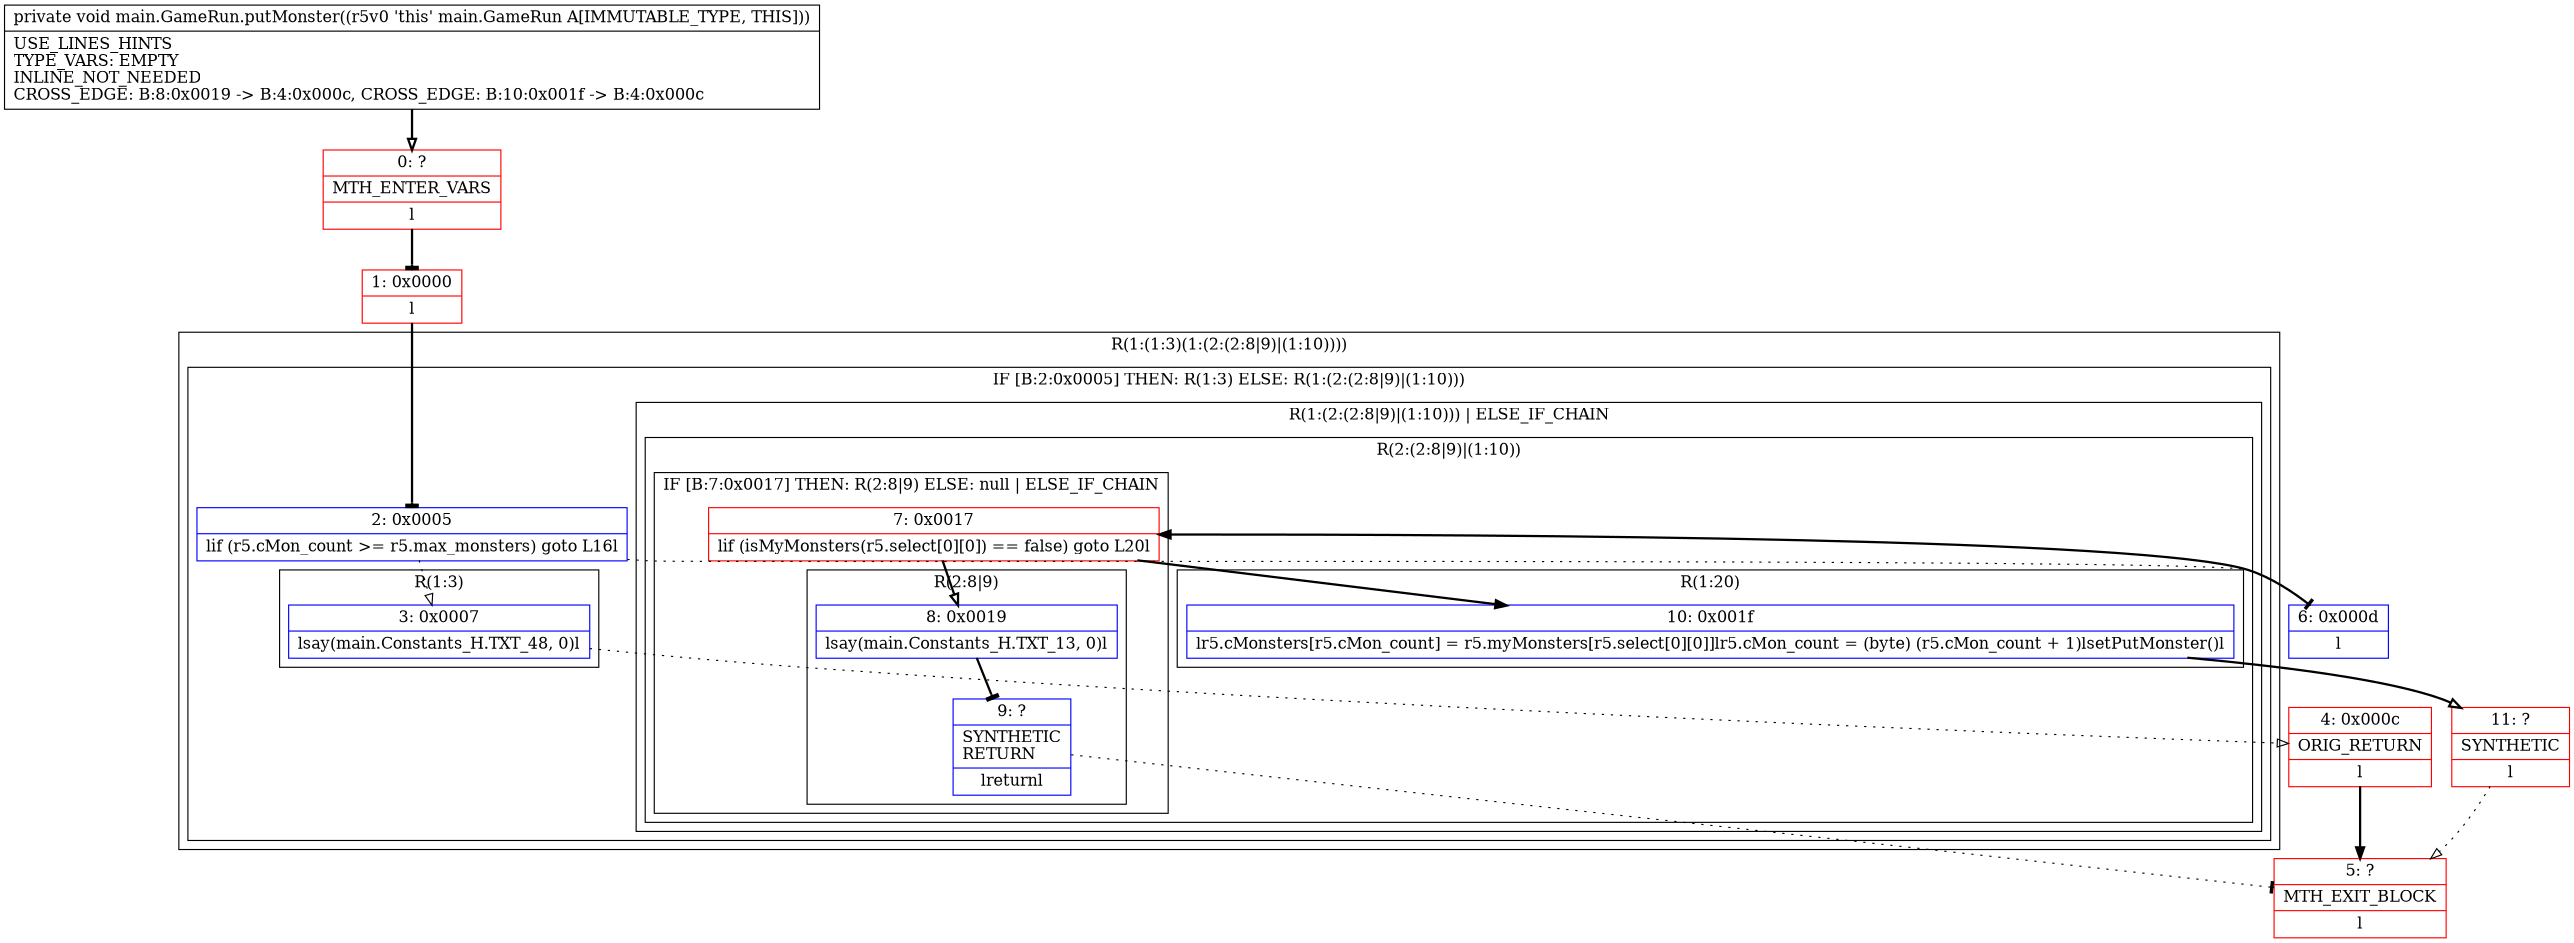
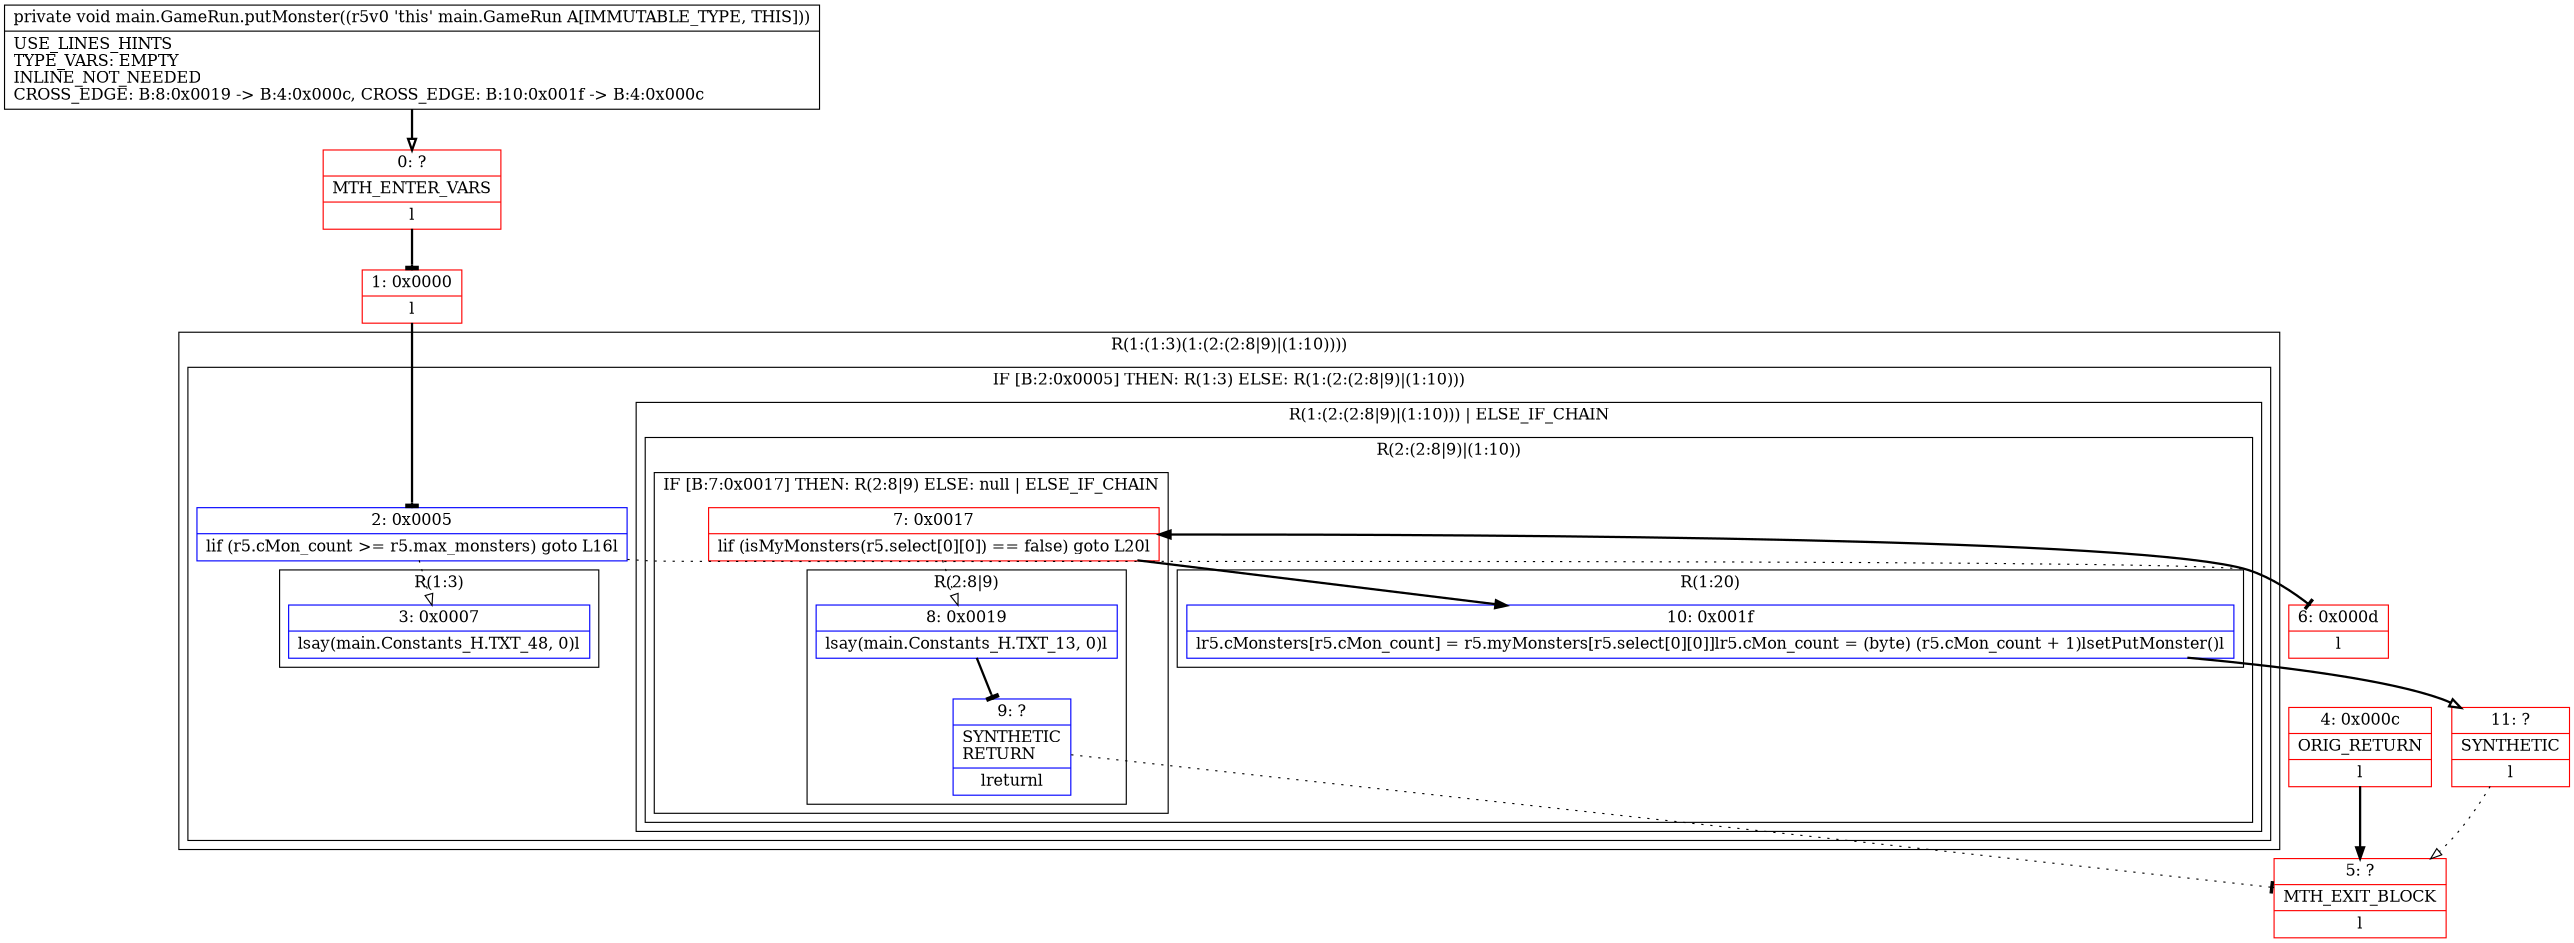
(948, 577) -> (948, 577)
(2339, 632) -> (2339, 632)
(1433, 706) -> none
